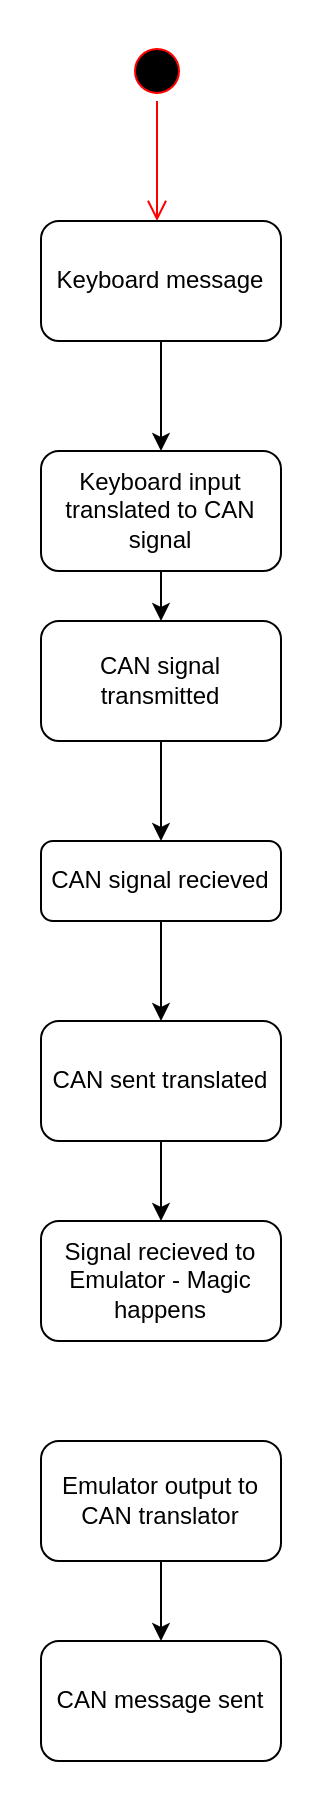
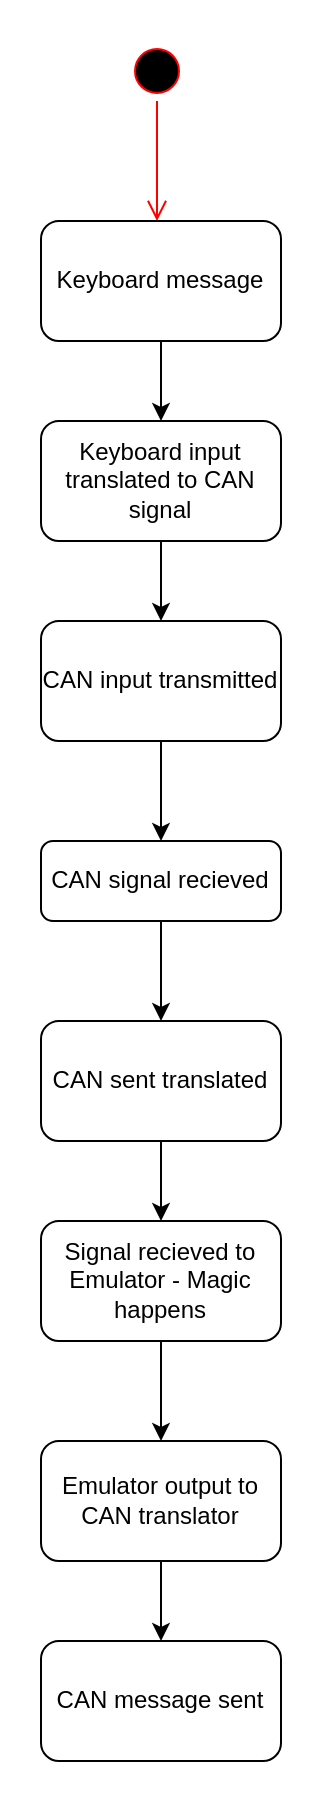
(161, 511) -> (161, 481)
(161, 681) -> (161, 681)
none -> (161, 1384)
